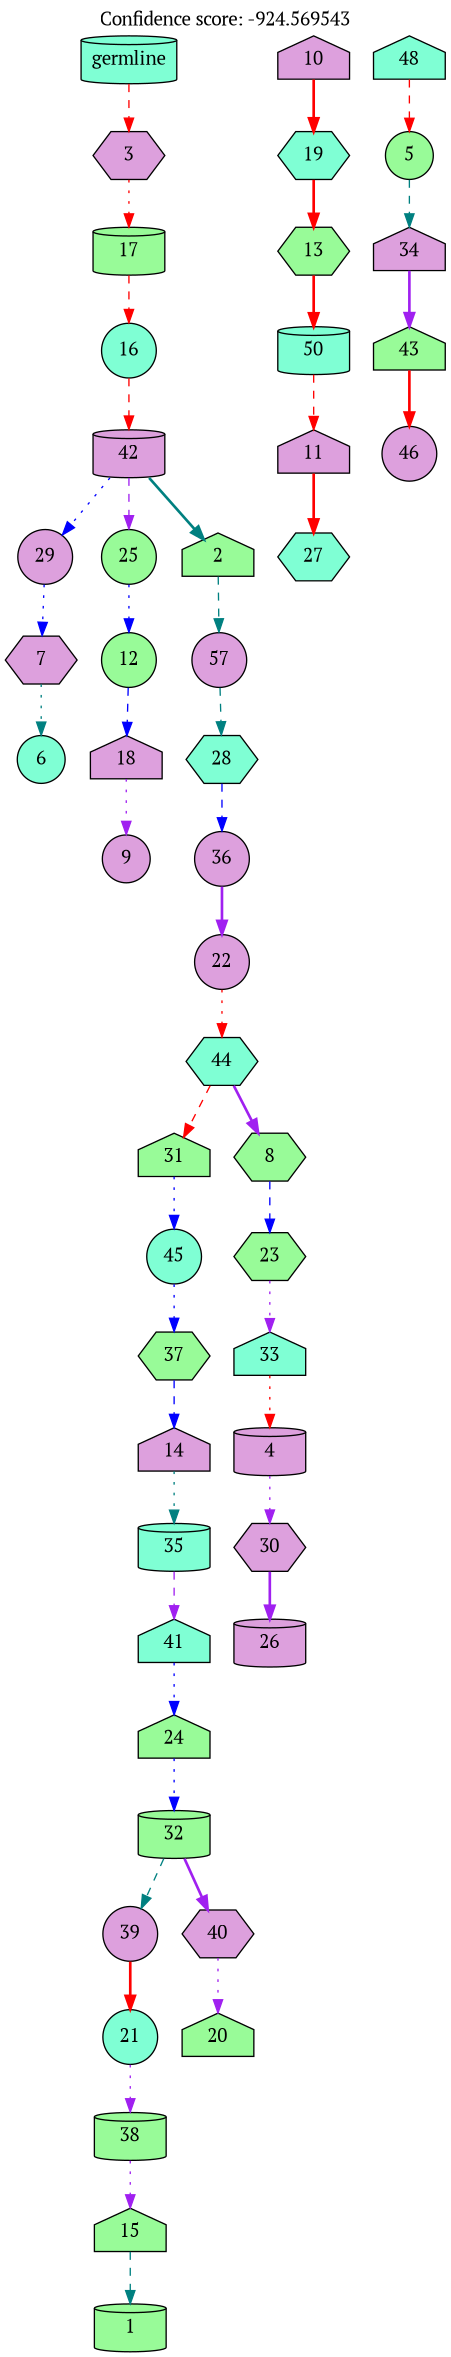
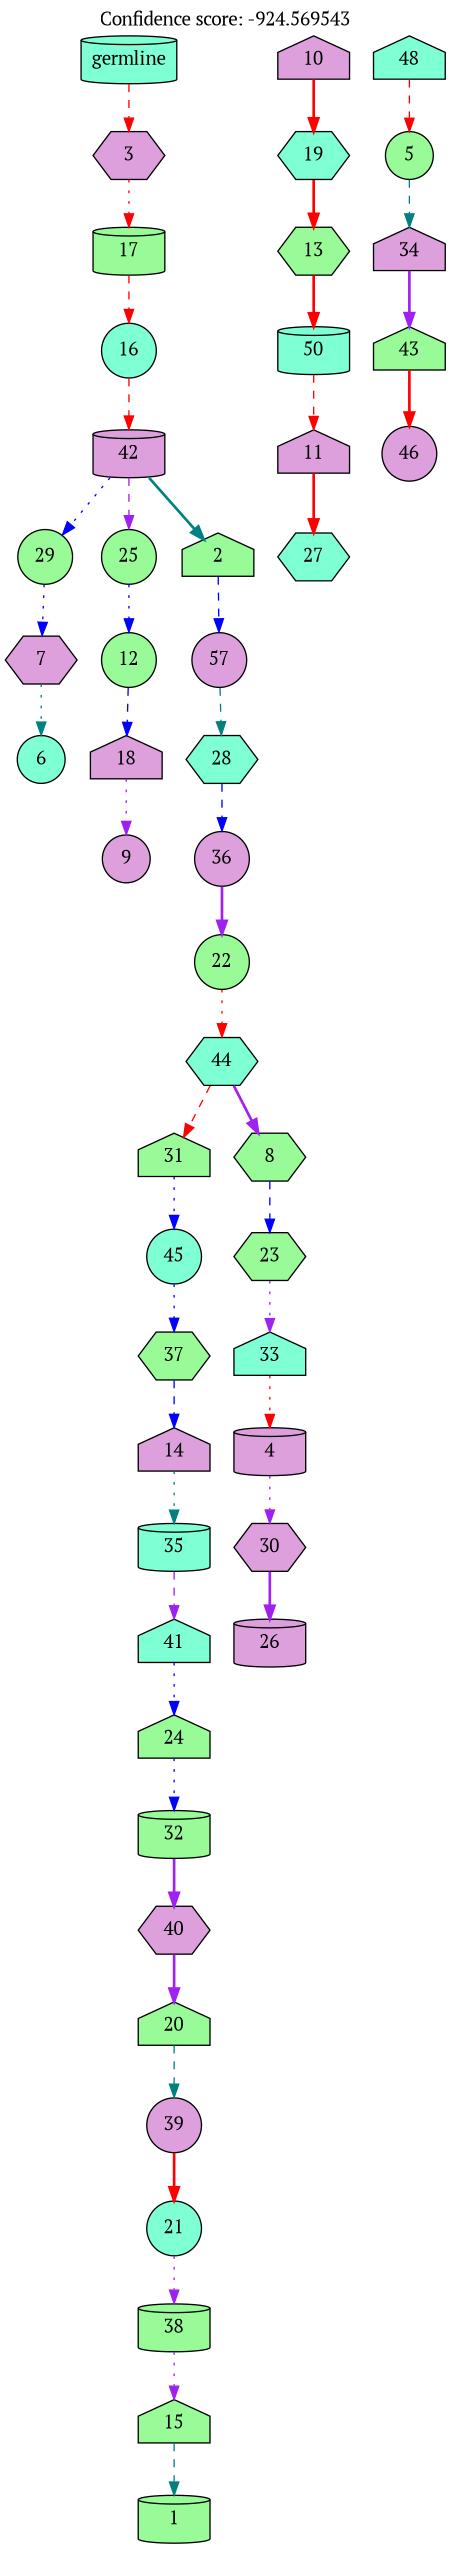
(45, 557) -> (45, 557)
(219, 598) -> (219, 598)
(222, 962) -> (222, 962)
(155, 1877) -> (174, 2065)
(218, 1979) -> (174, 1972)
